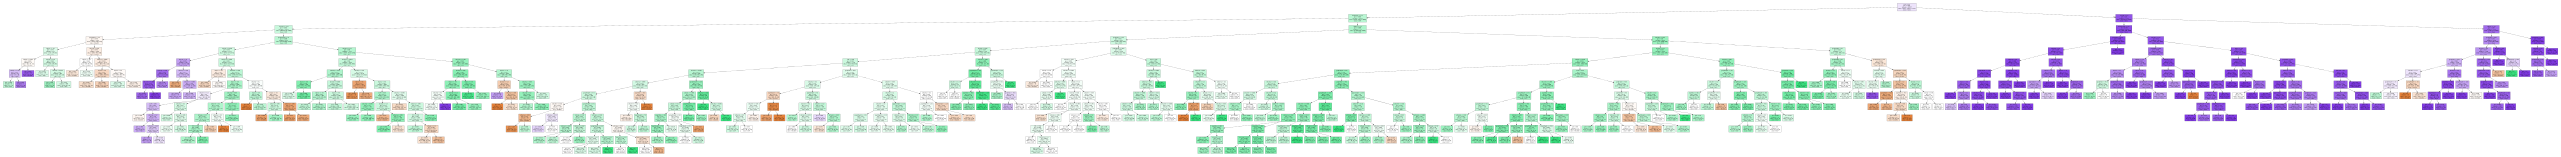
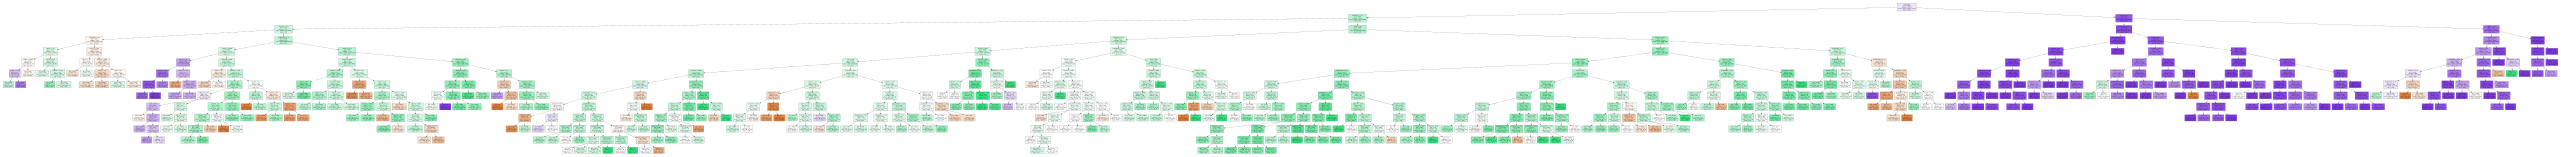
(28, 74) -> (28, 74)
none -> (247, 118)
(1332, 118) -> (1332, 118)
